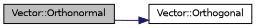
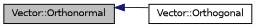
(127, 20) -> (137, 7)
